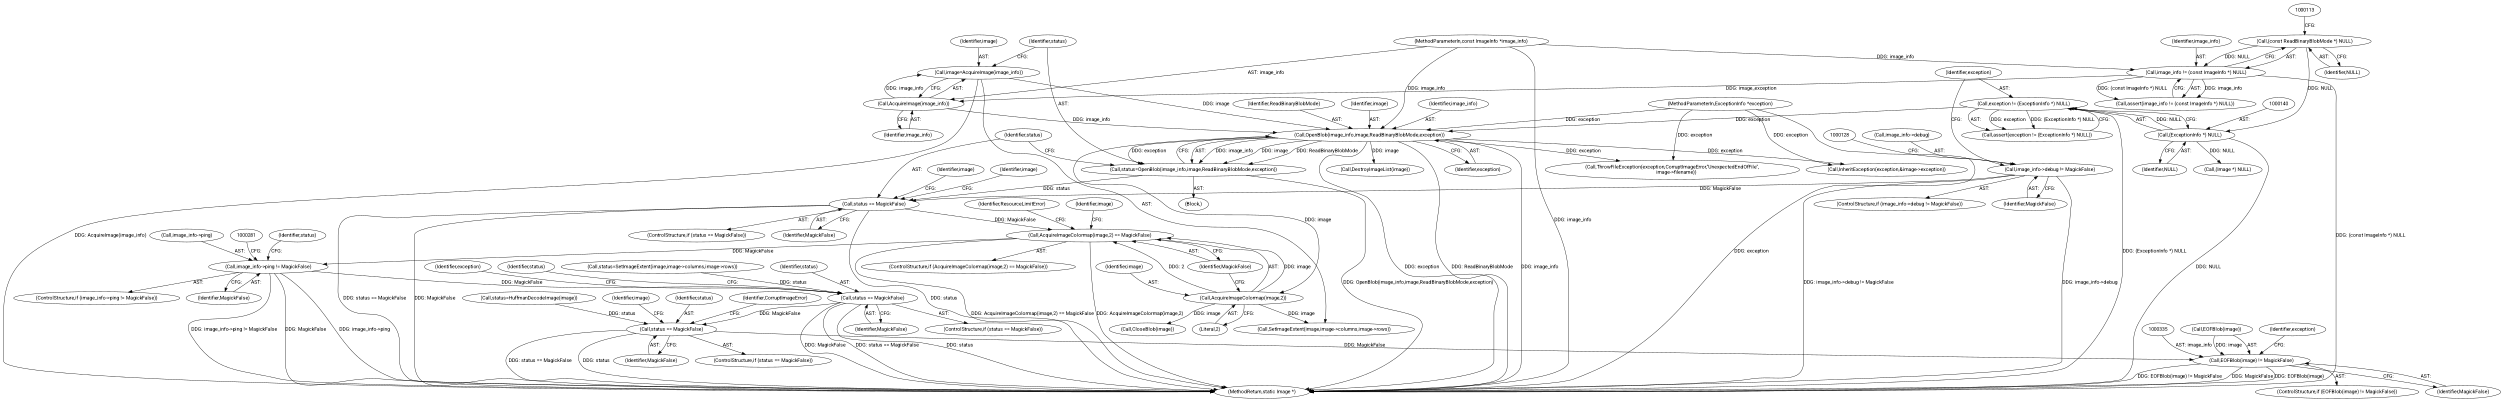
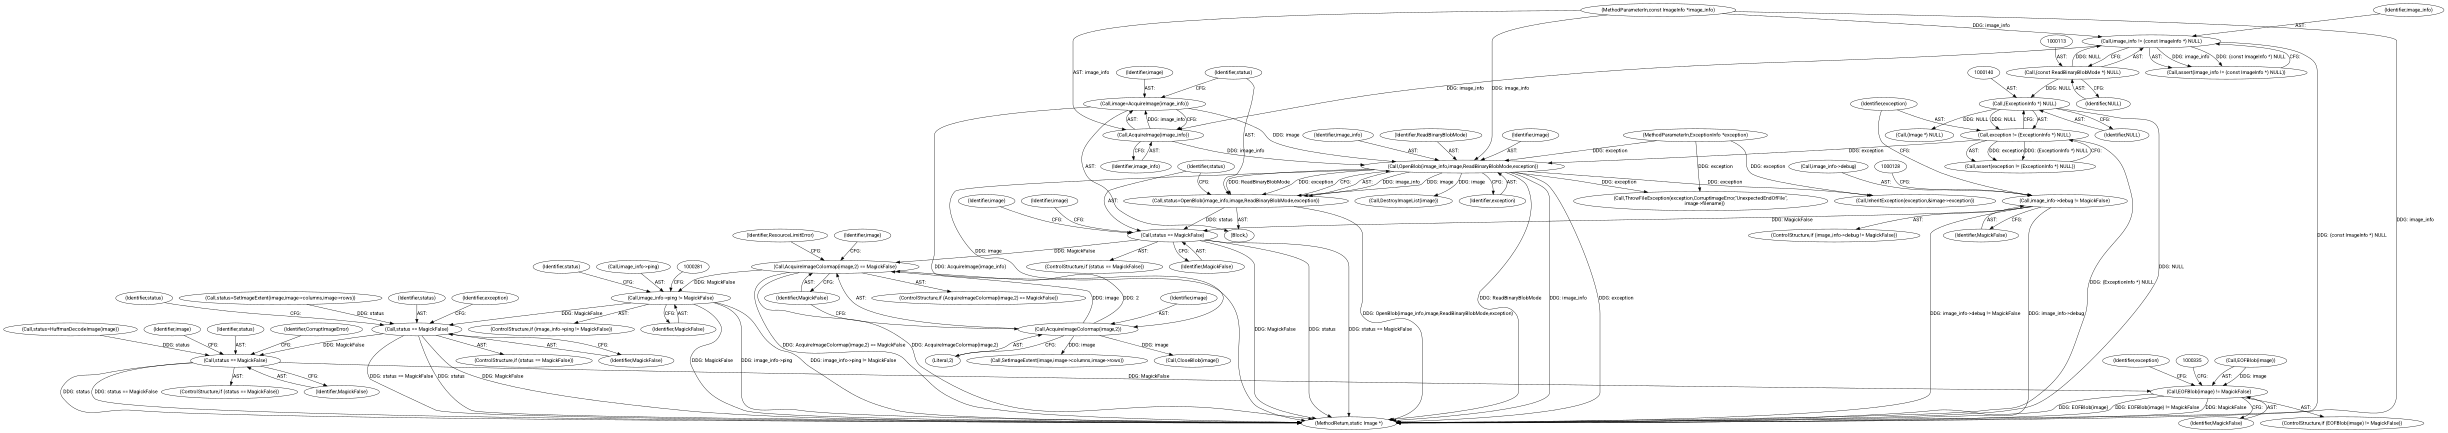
(2311, 26) -> (2063, 57)
(1751, 88) -> (1465, 88)
(1146, 212) -> (1112, 198)
(1747, 237) -> none
(2194, 345) -> (2203, 376)
